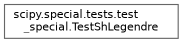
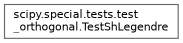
(91, 21) -> (91, 21)
